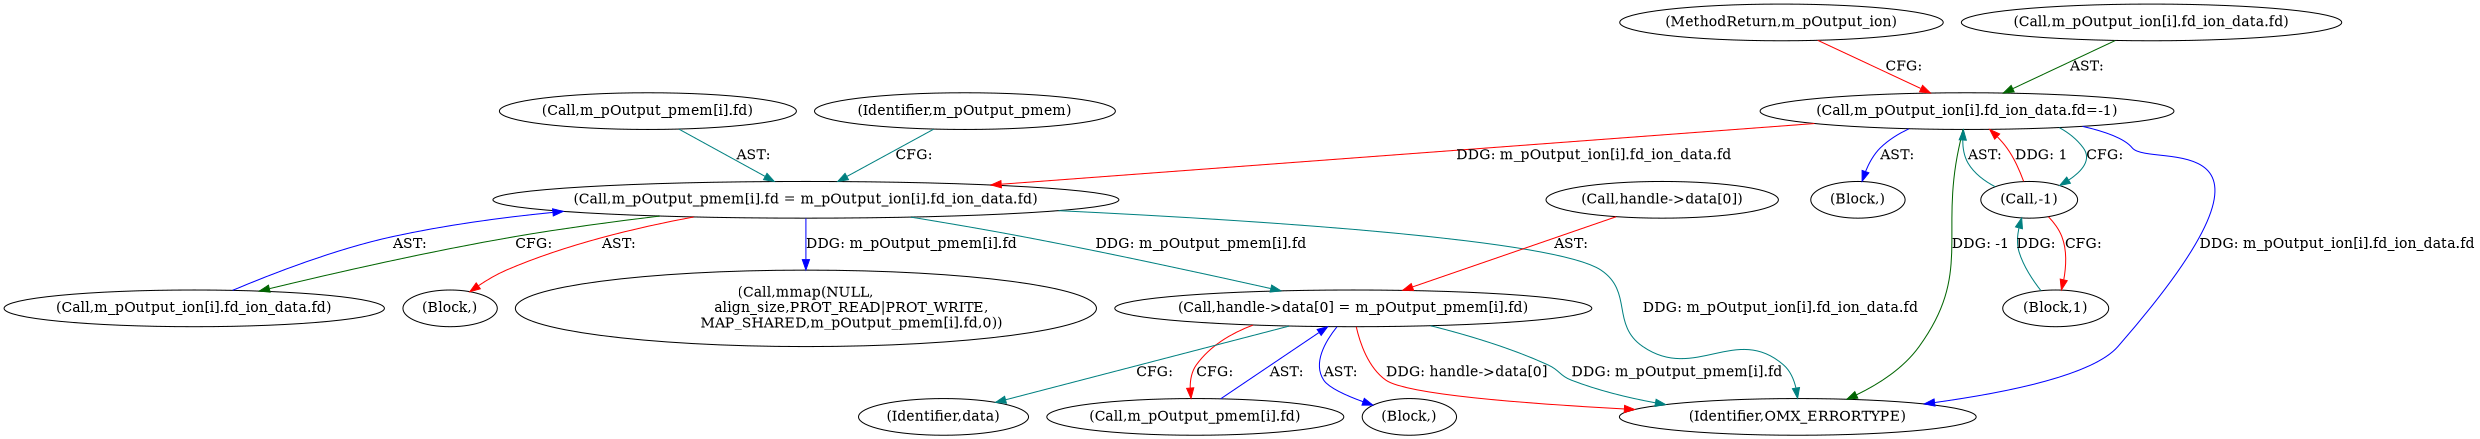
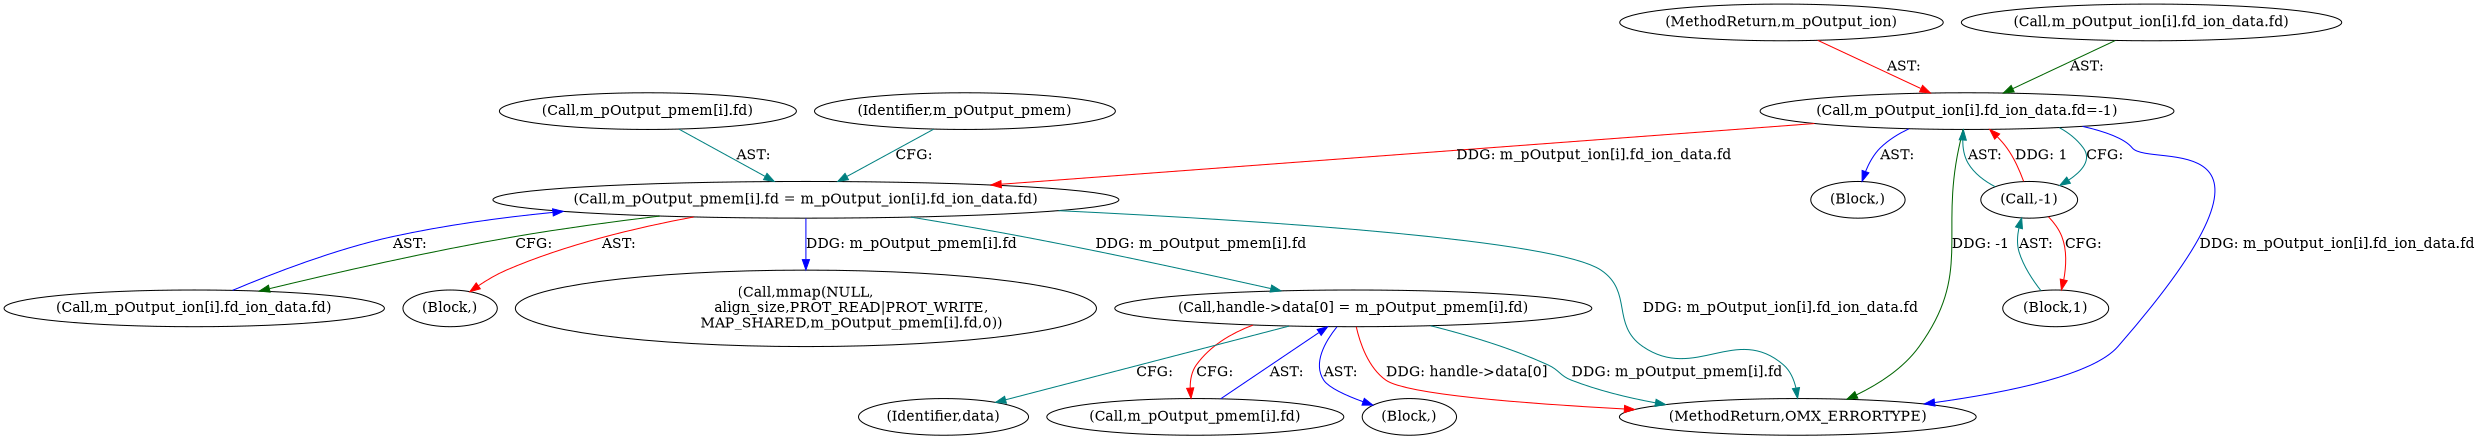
(1906, 67) -> (1906, 67)
(1662, 200) -> none
(2038, 244) -> (2038, 244)
(1798, 417) -> (1798, 417)
